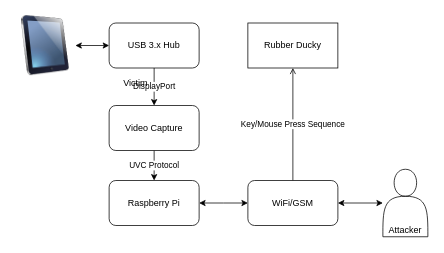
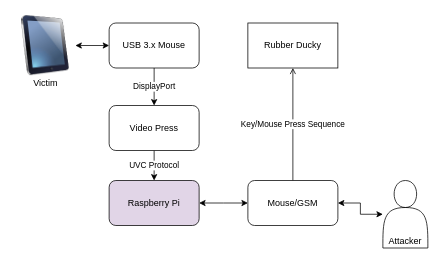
(154, 45) -> (154, 45)
(135, 83) -> (45, 83)
(154, 128) -> (154, 128)
(154, 203) -> (154, 203)
(293, 203) -> (293, 203)
(405, 203) -> (405, 214)
